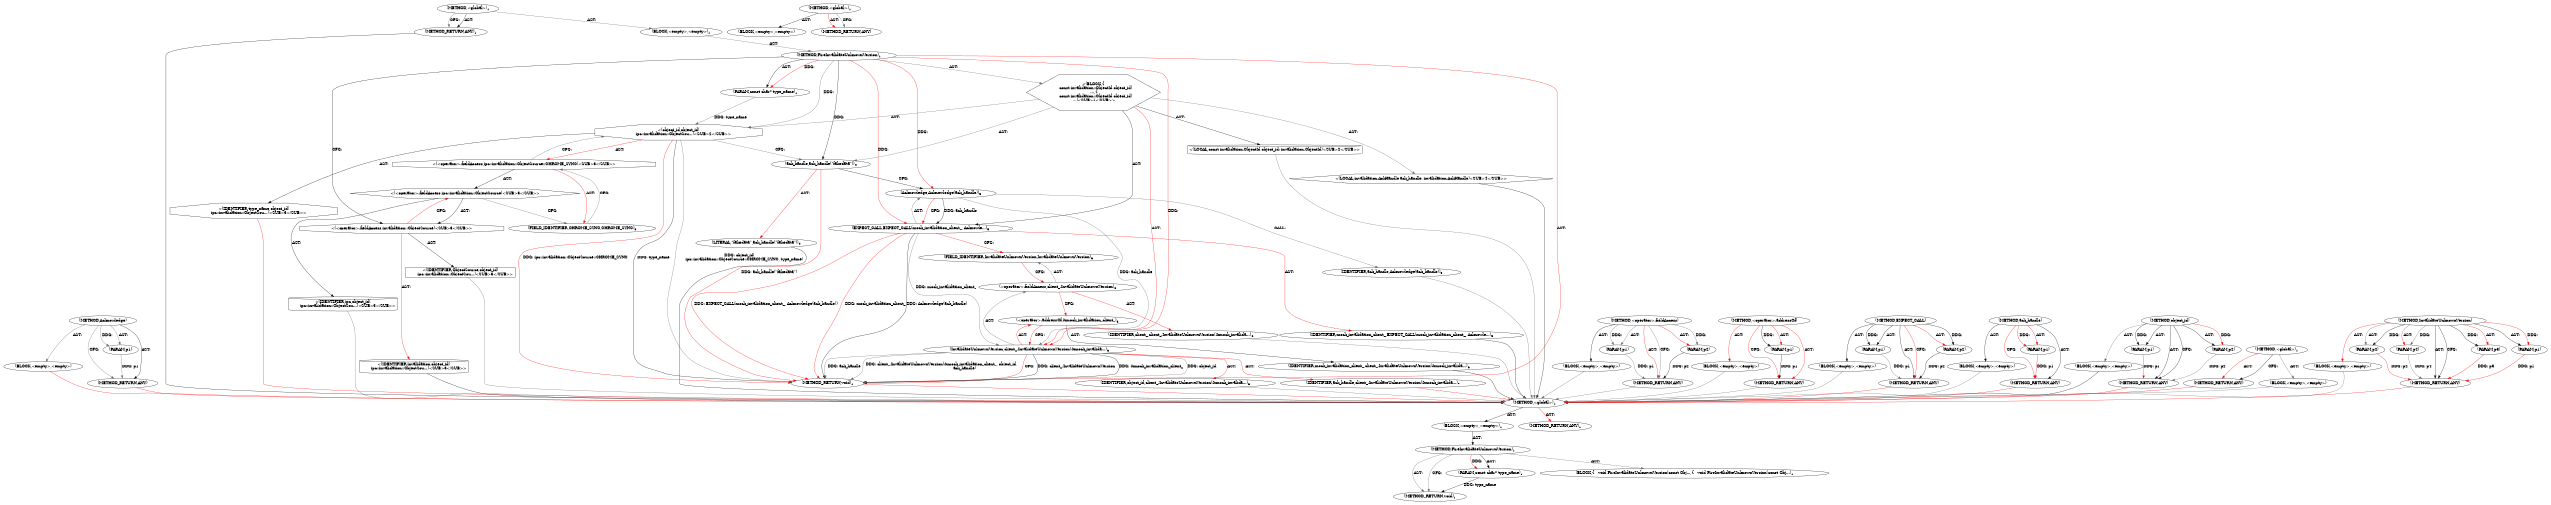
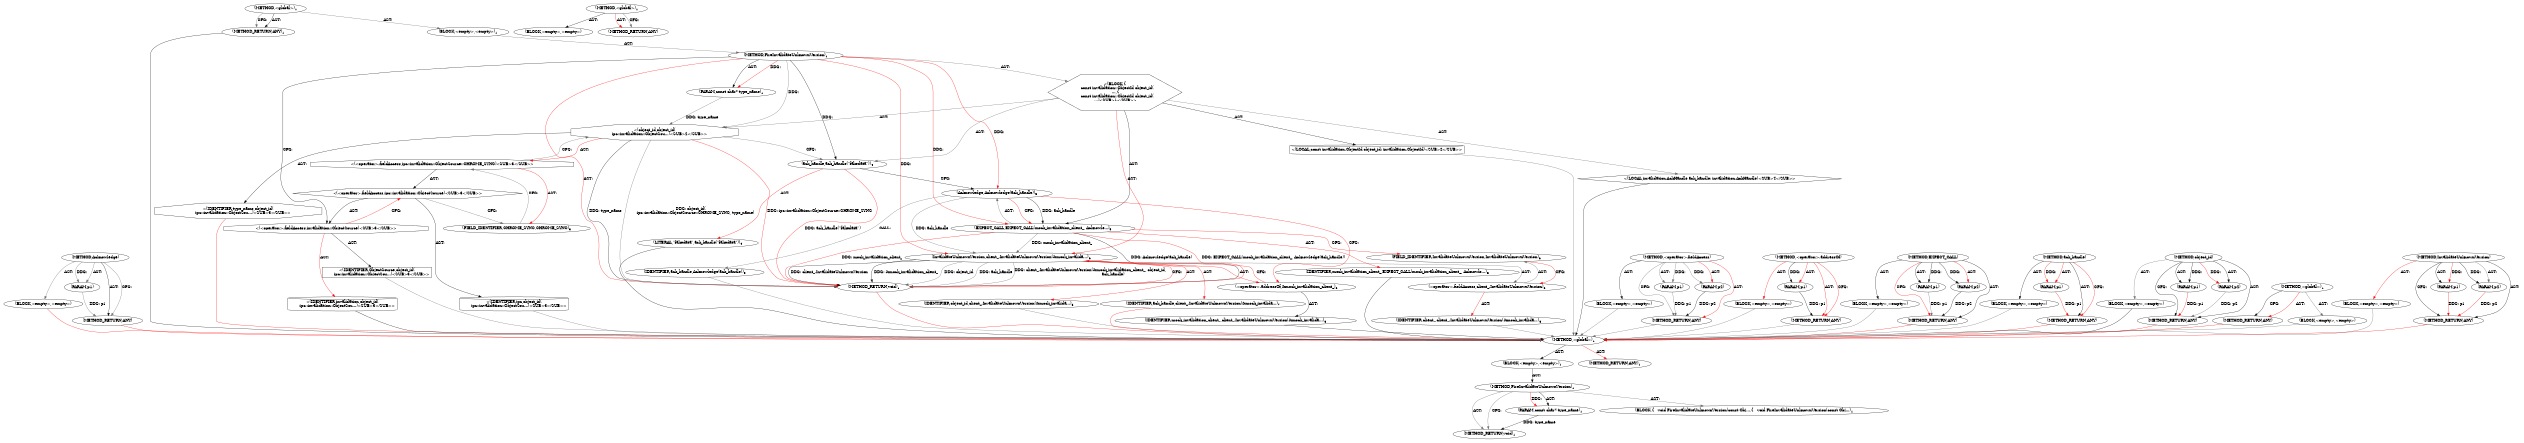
(1062, 303) -> (1250, 216)
(2408, 350) -> none
(2489, 350) -> none
